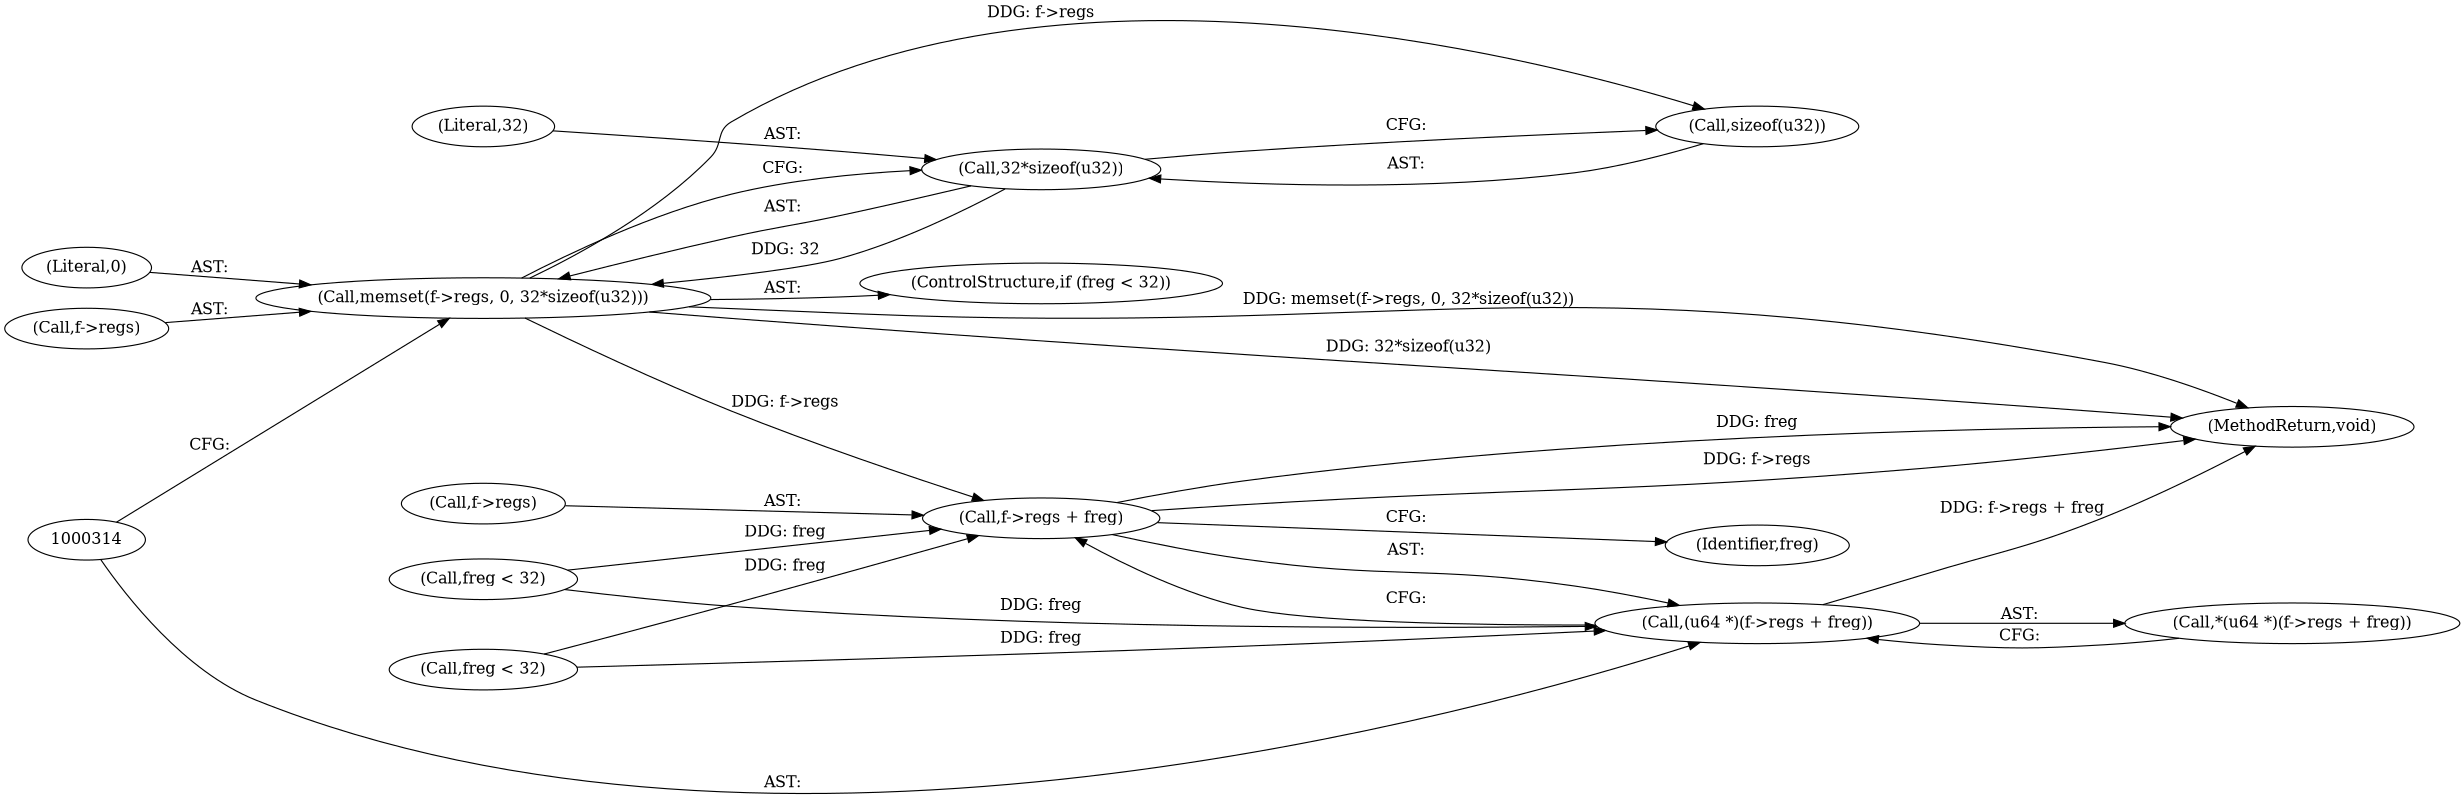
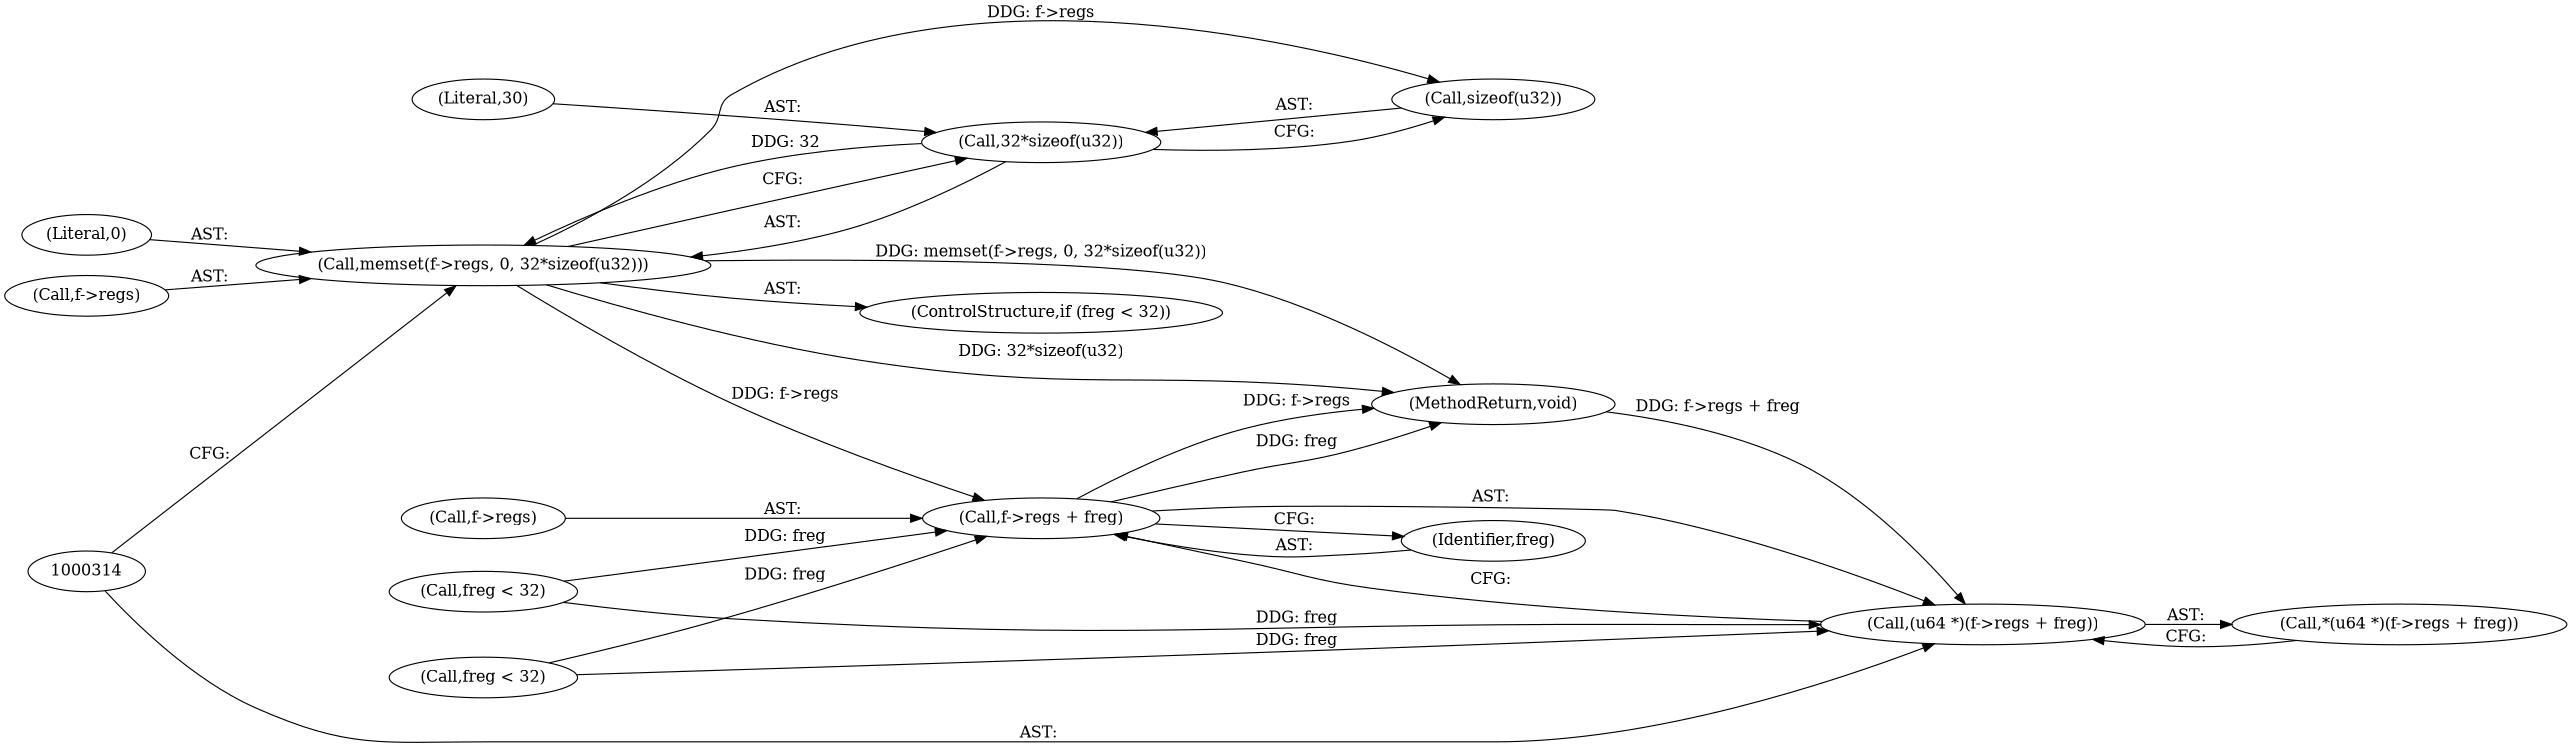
(483, 126) -> (483, 99)
(2039, 541) -> (1802, 465)
none -> (1268, 556)
